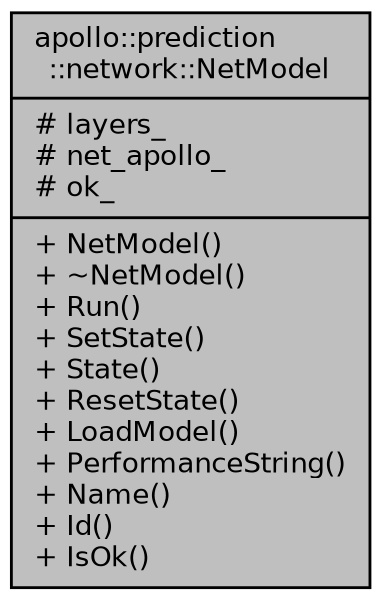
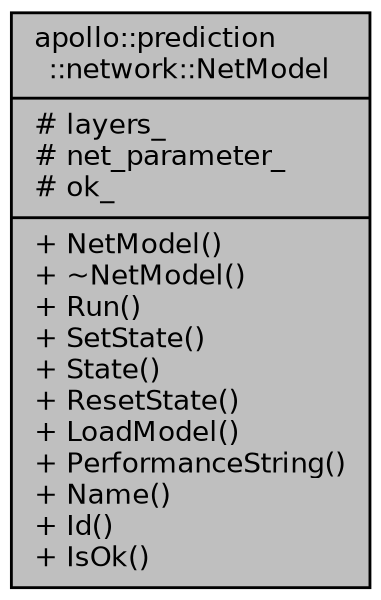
(131, 157) -> (161, 157)
